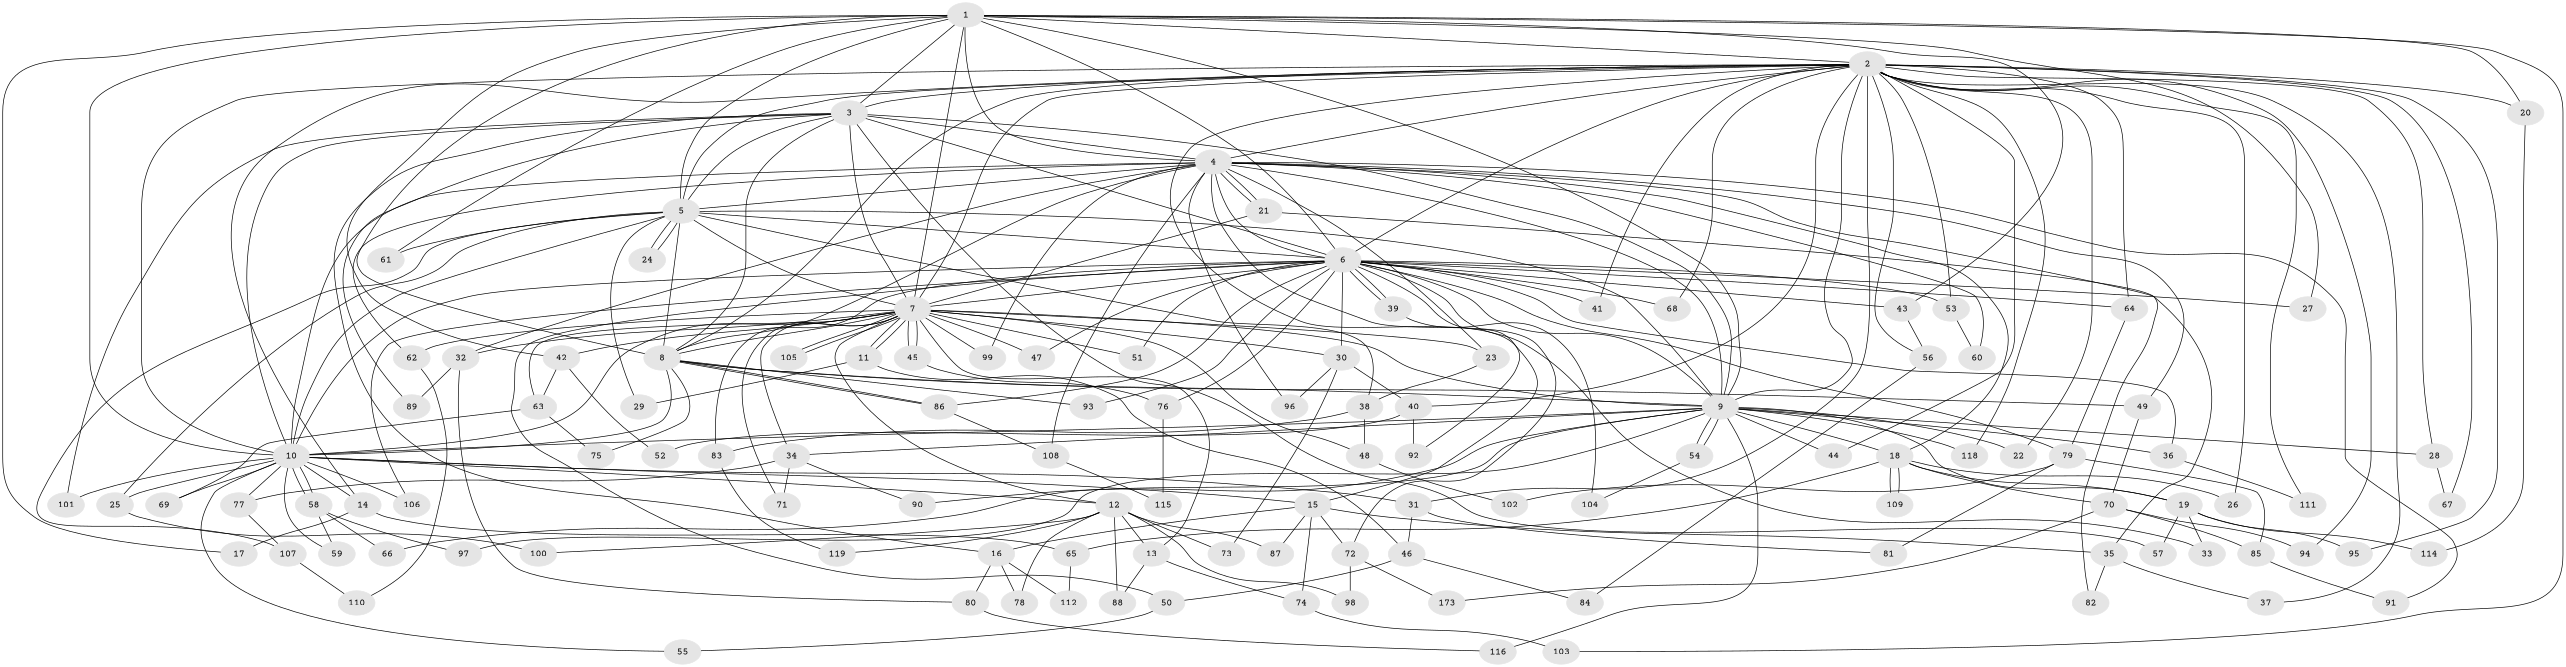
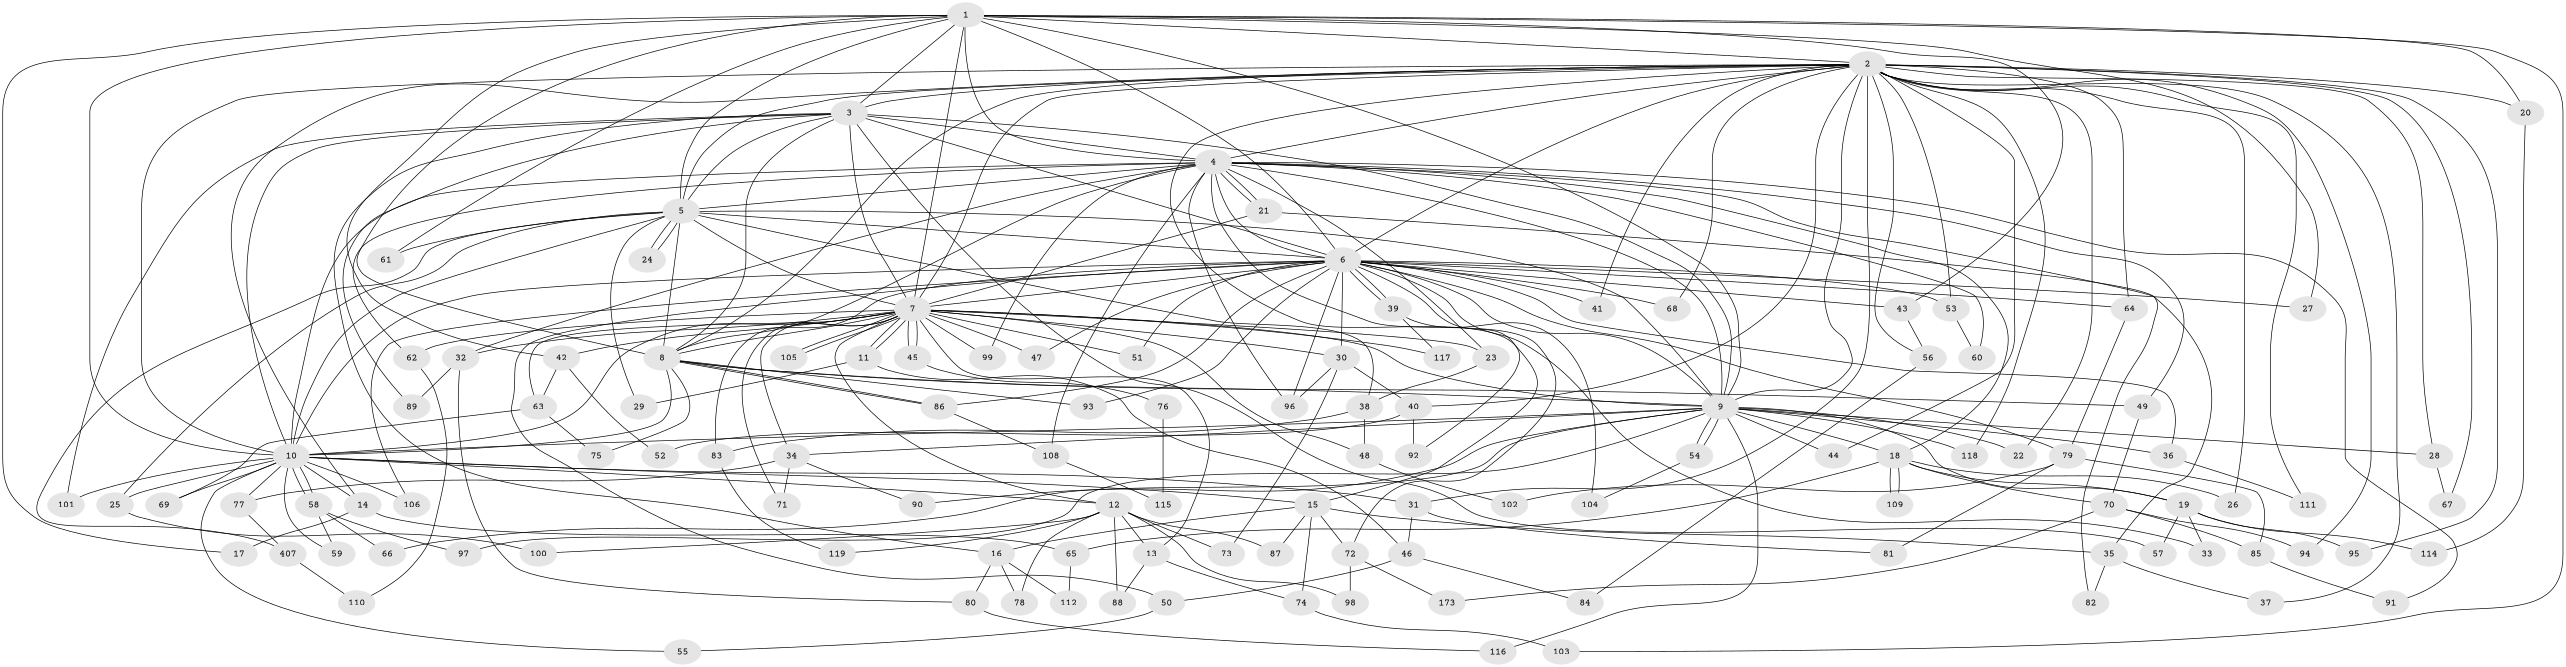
(1261, 350) -> (1313, 343)
none -> (1442, 358)
(288, 554) -> (288, 554)
